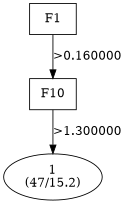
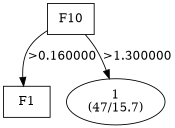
(53, 52) -> (28, 50)
(53, 177) -> (116, 102)
